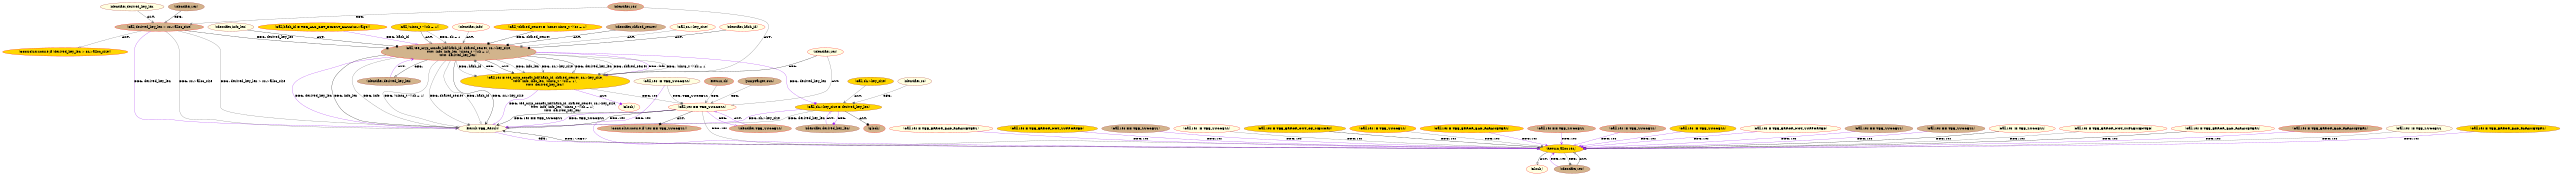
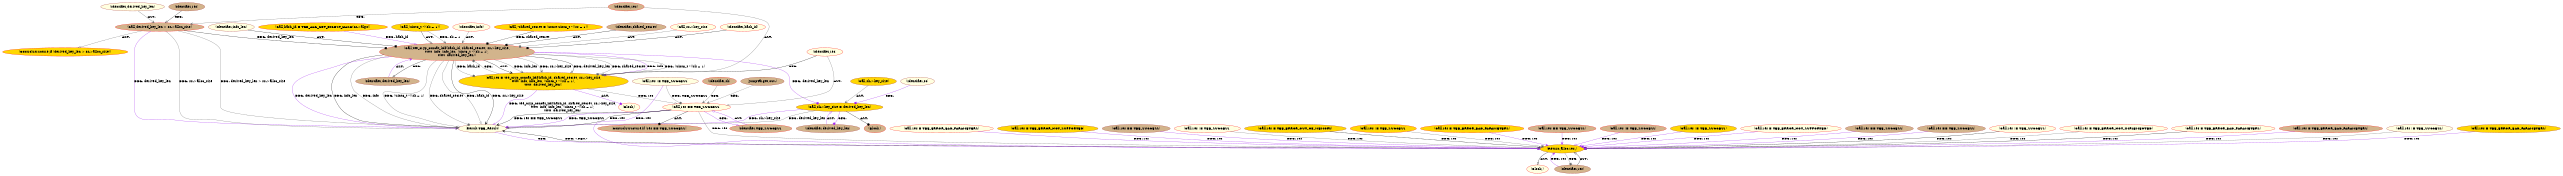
(719, 81) -> (719, 81)
(882, 95) -> (884, 95)
